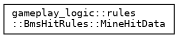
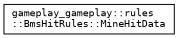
(89, 19) -> (89, 19)
